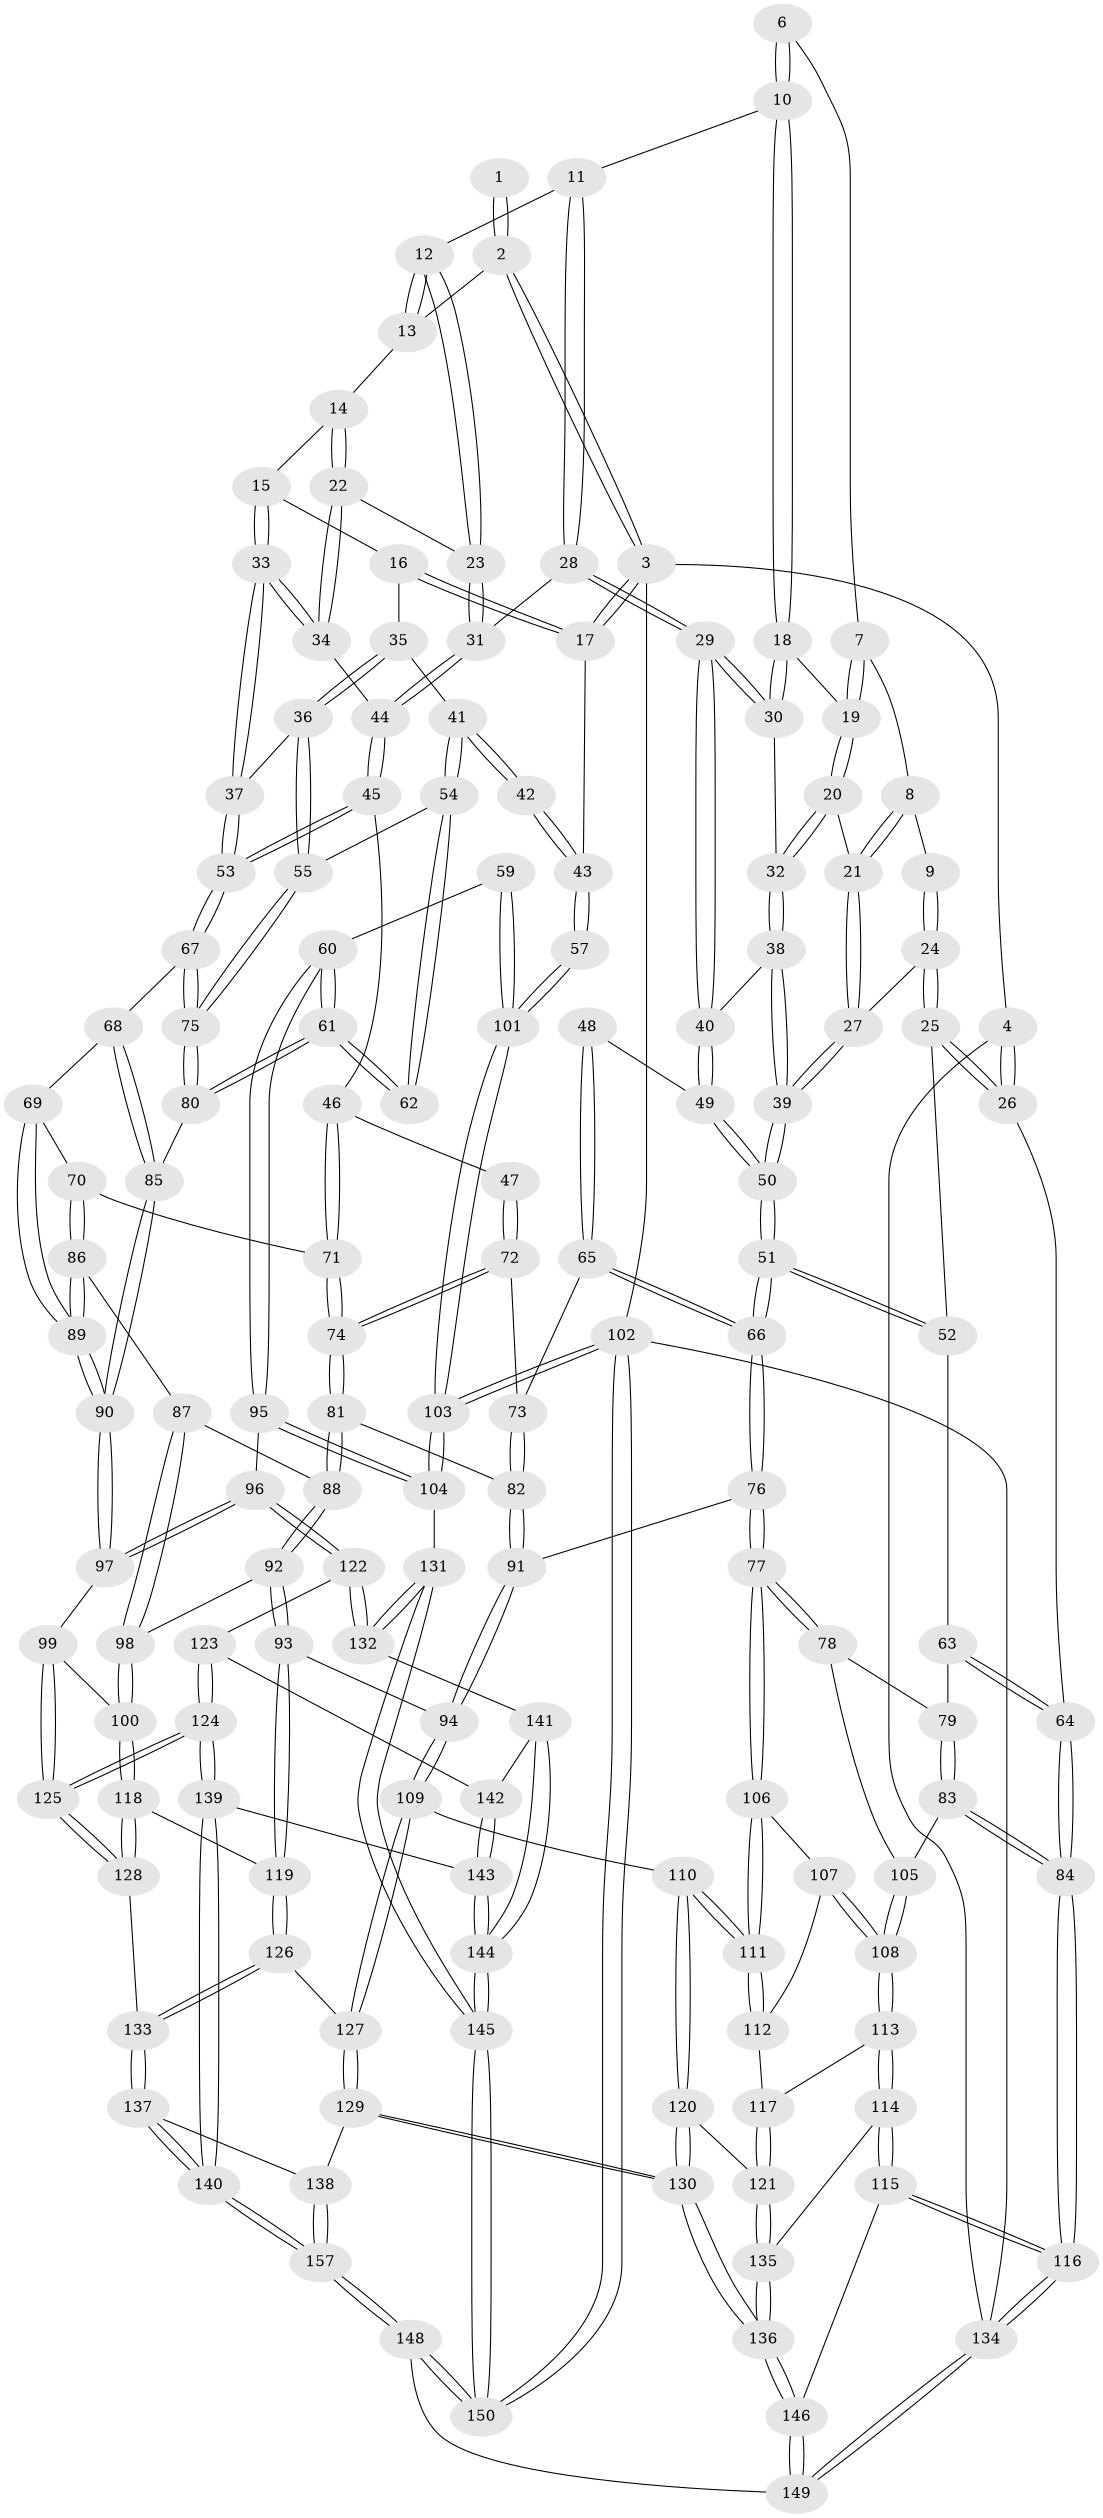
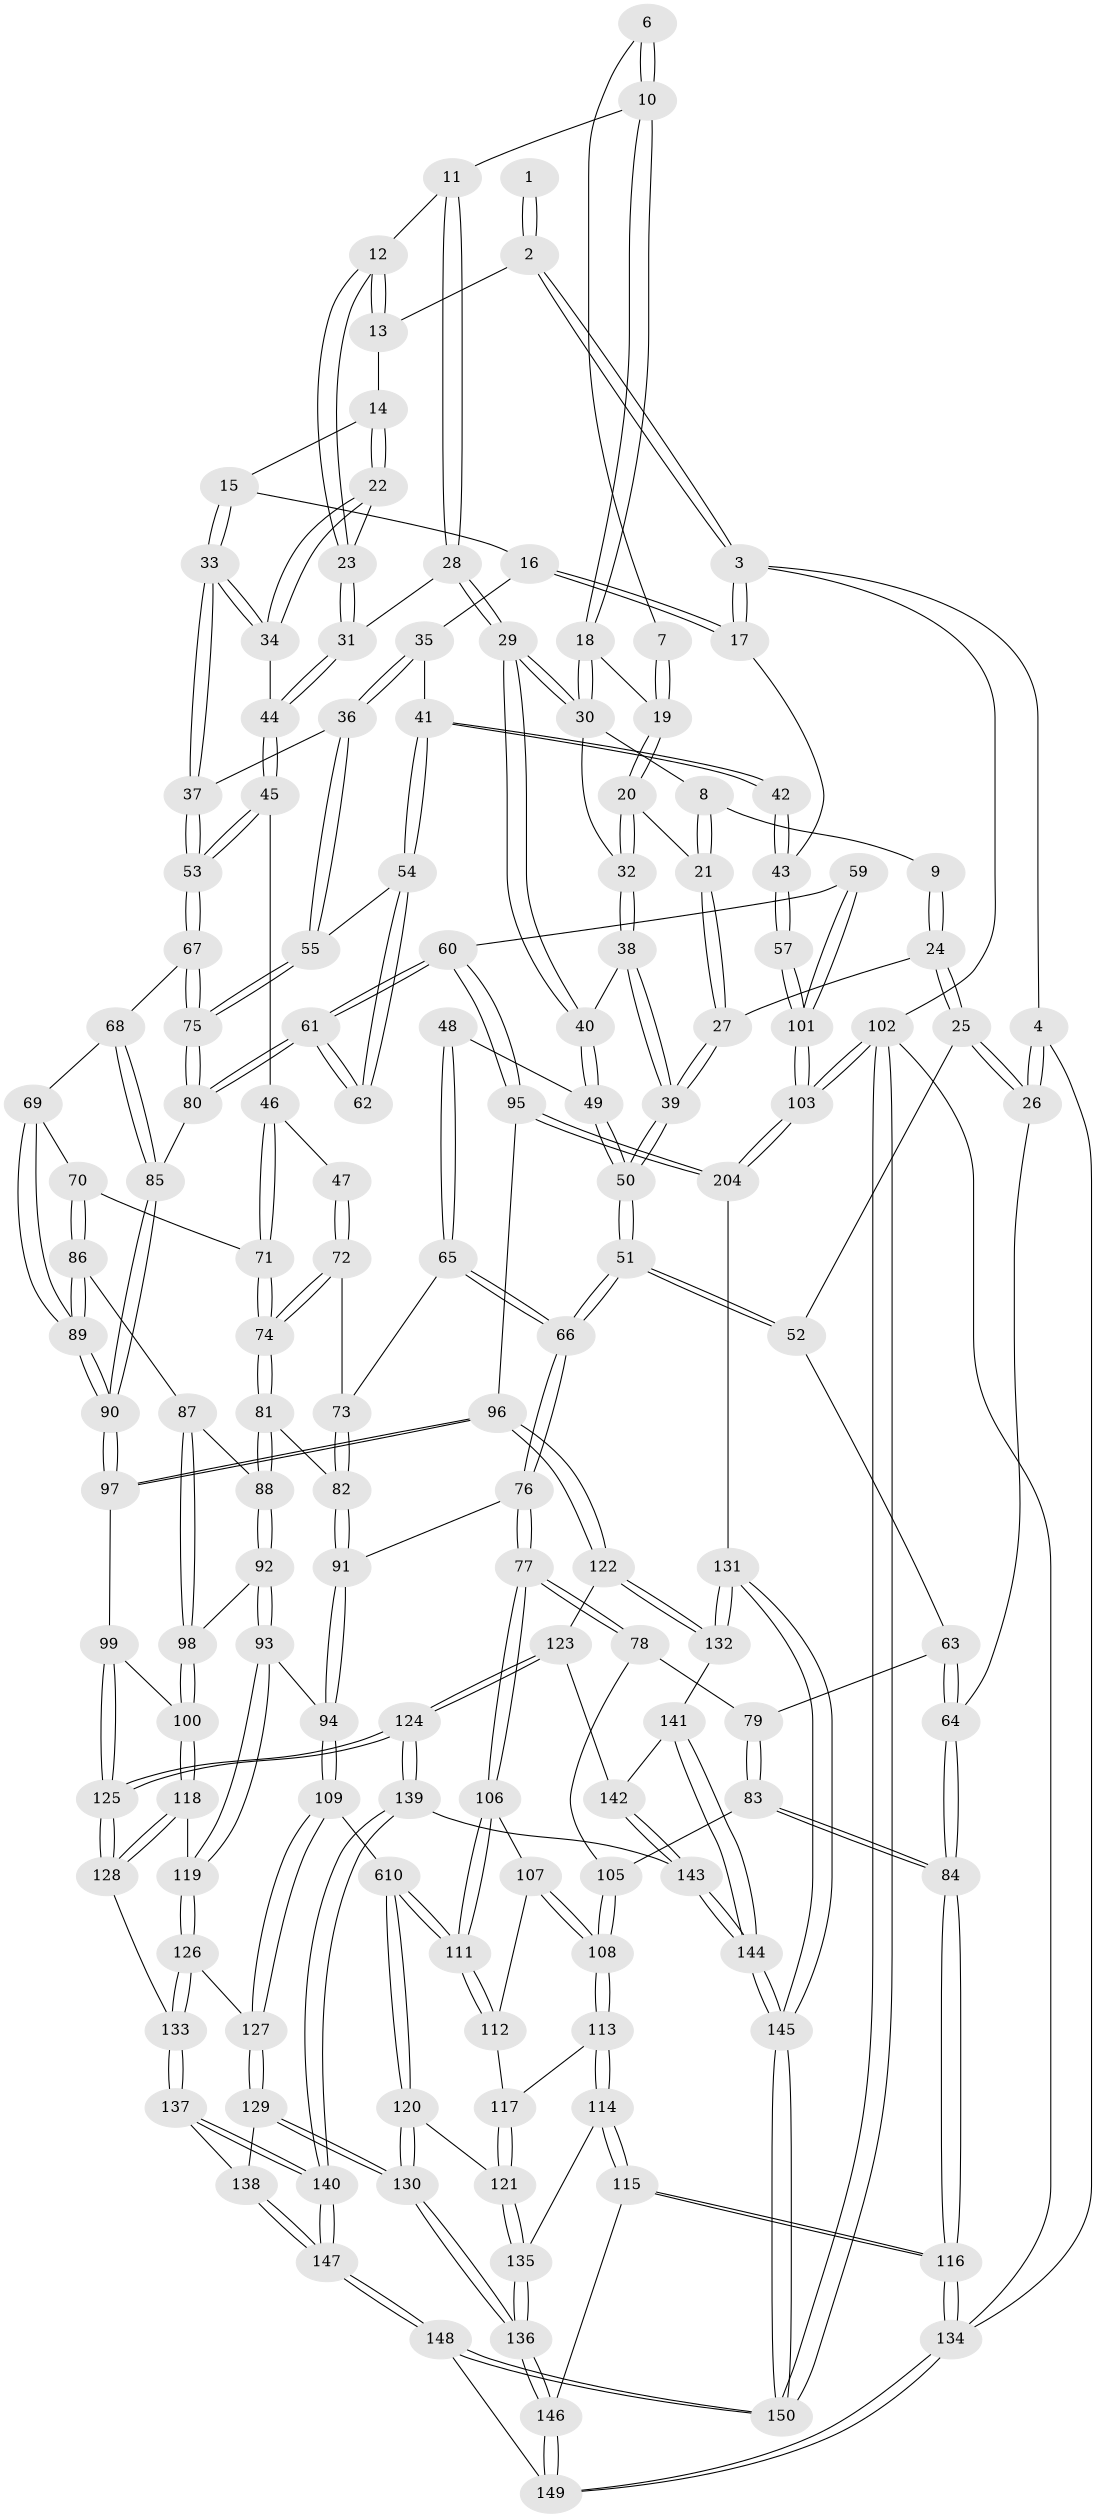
(895, 716) -> (659, 766)
(434, 1490) -> (728, 1182)
(683, 1876) -> (389, 1876)
(321, 2262) -> (327, 2262)
